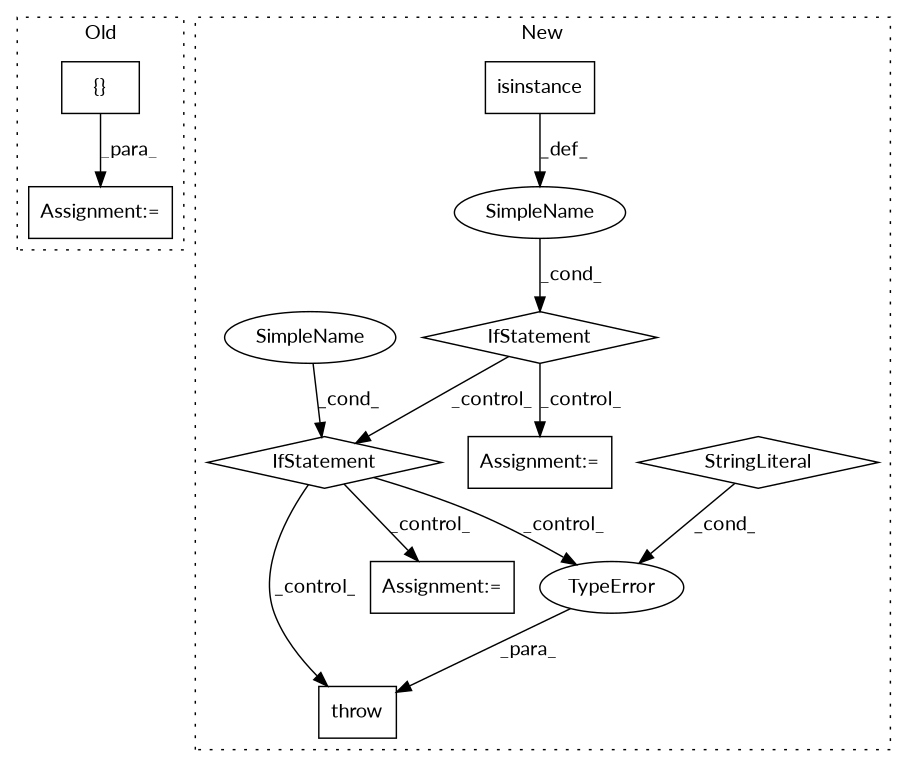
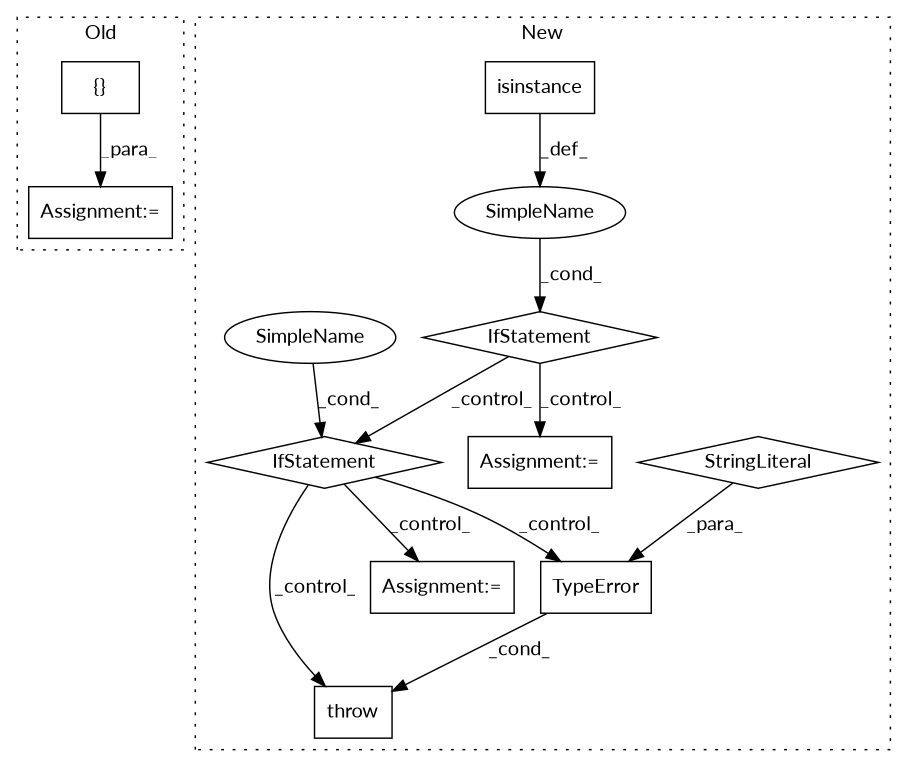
(725, 525) -> (715, 525)
(612, 587) -> (596, 587)
(528, 650) -> (520, 650)
